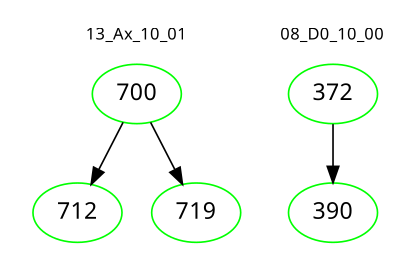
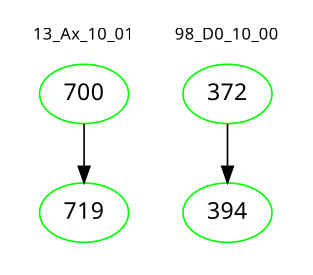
(333, 35) -> (228, 35)
(77, 213) -> none
(333, 213) -> (228, 213)
